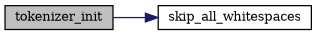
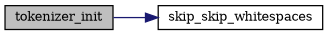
(235, 18) -> (240, 18)
